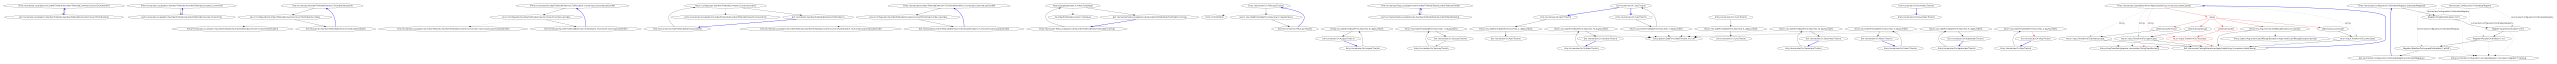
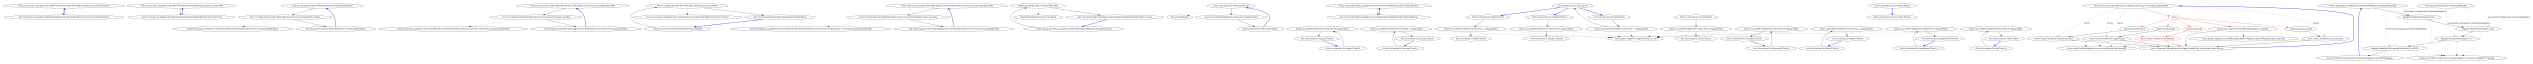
(2033, 33) -> (1999, 33)
(1441, 43) -> (1409, 43)
(1591, 43) -> (1562, 11)
